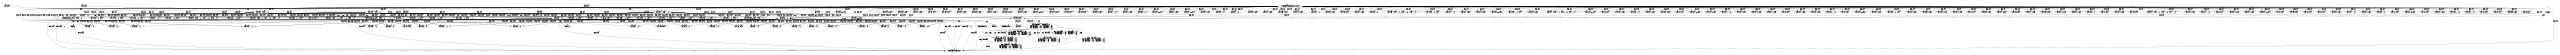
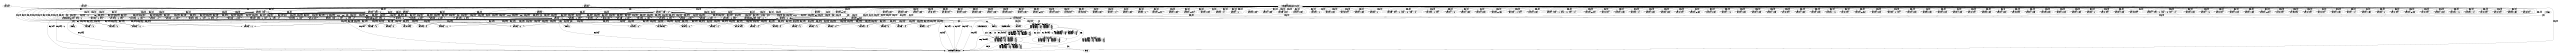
(1056, 6) -> (847, 15)
(1063, 6) -> (850, 15)
(934, 7) -> (710, 15)
none -> (1087, 51)
